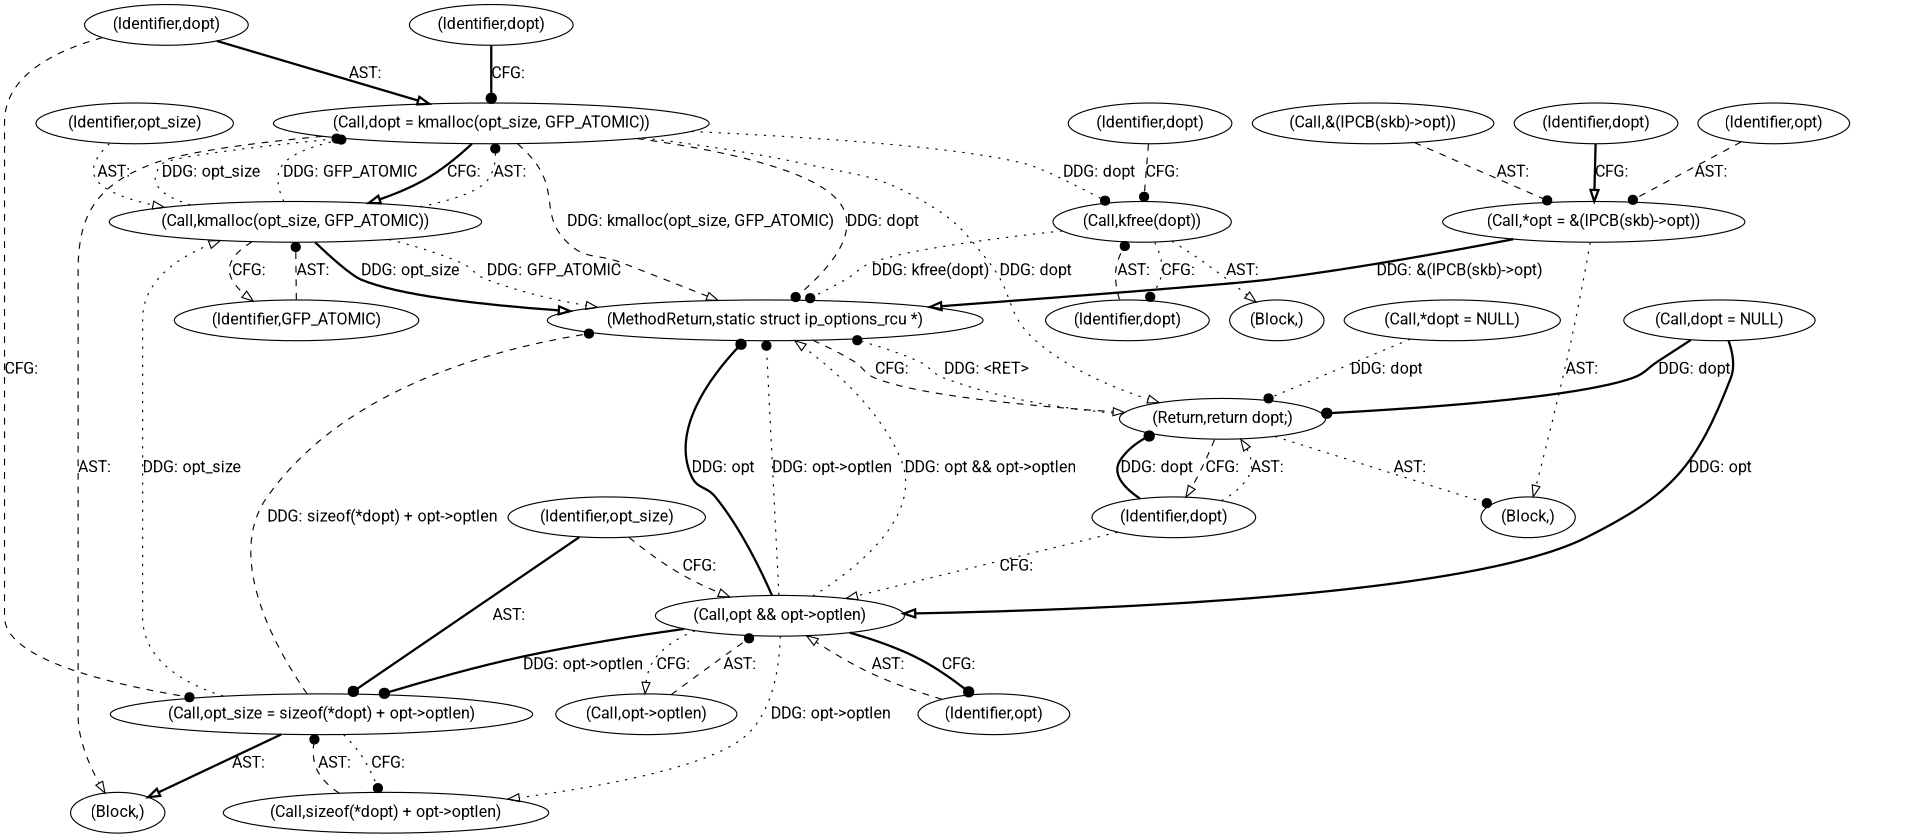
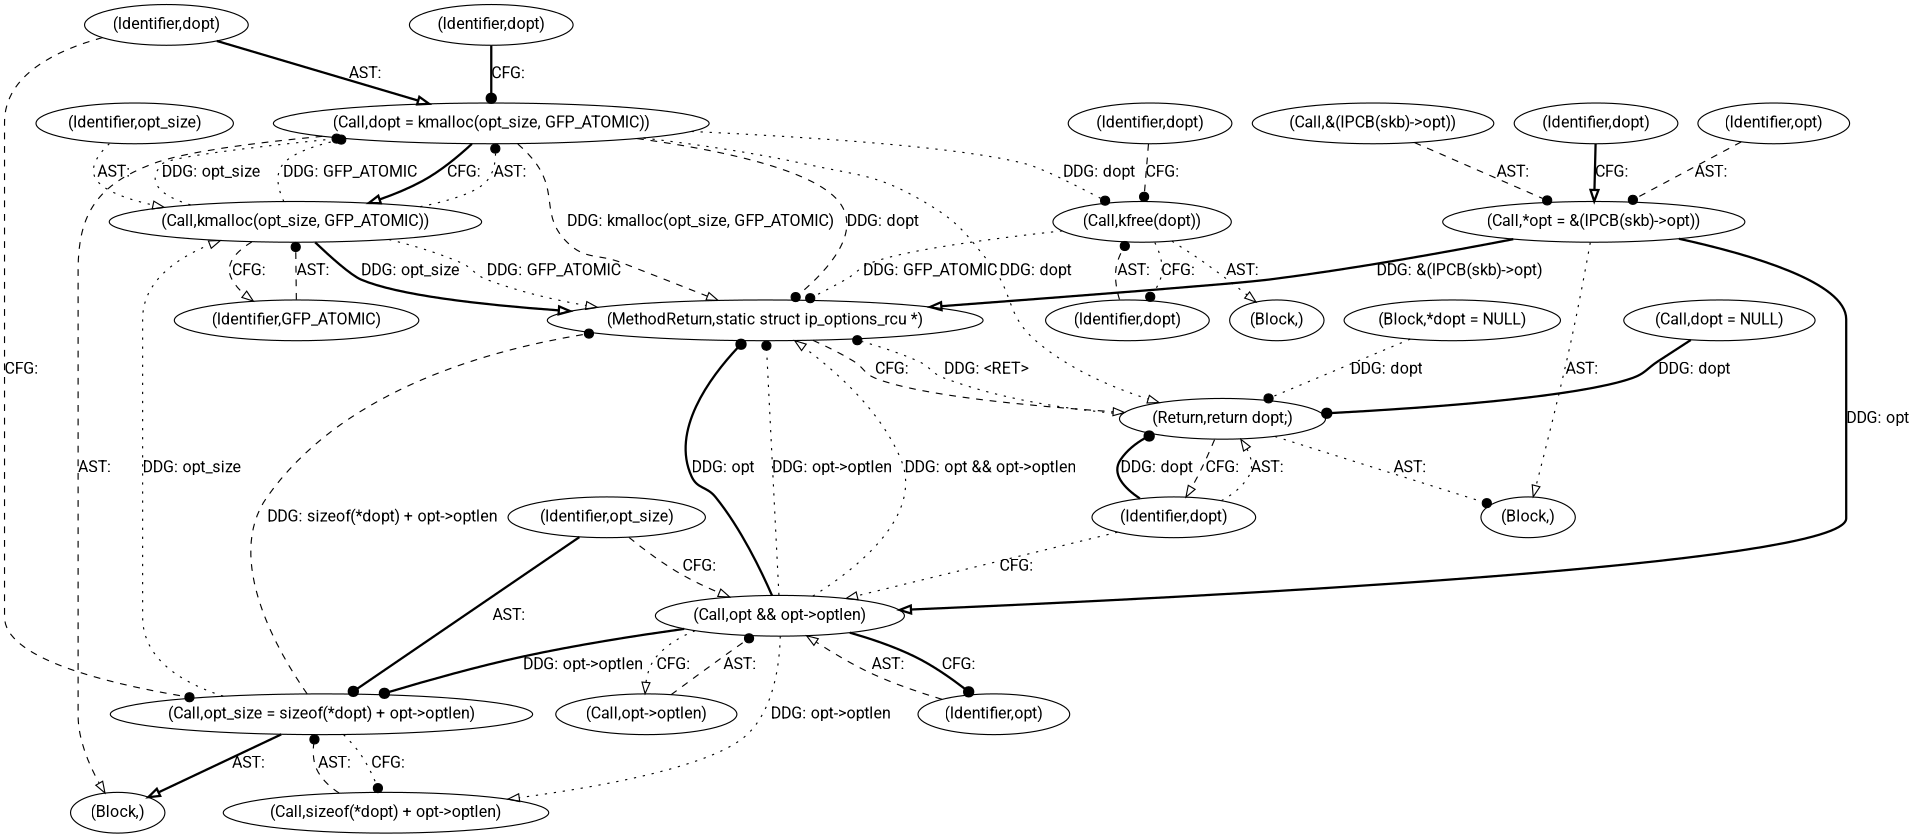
(930, 271) -> (930, 271)
(1452, 320) -> (1452, 320)
(1384, 585) -> (1578, 569)
